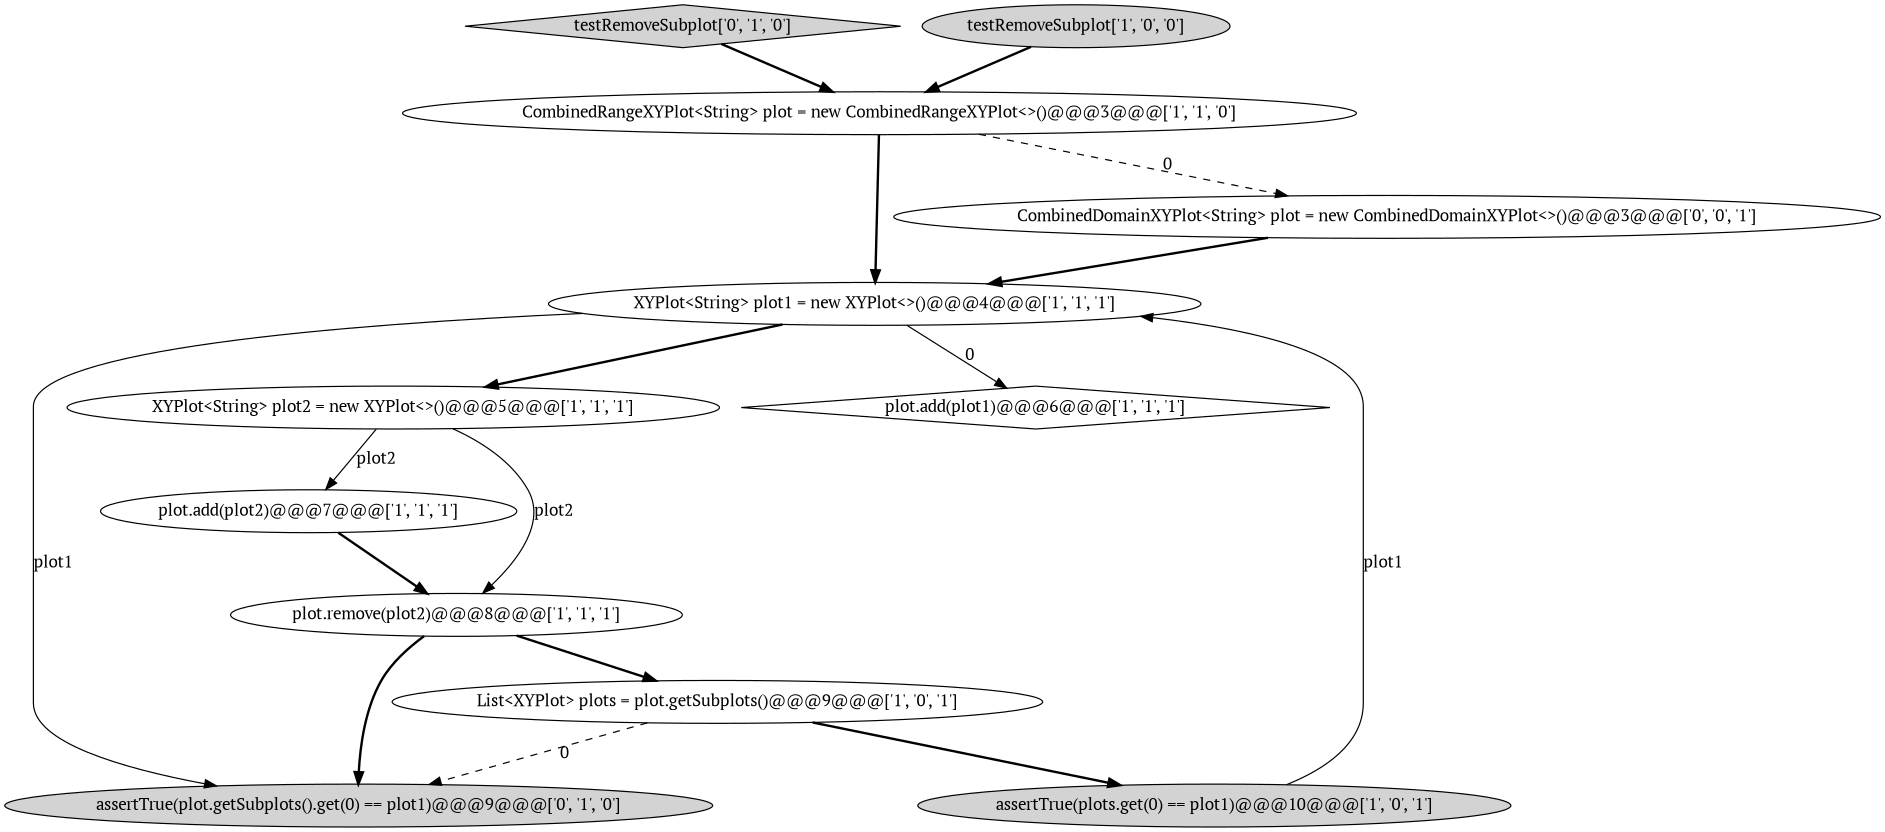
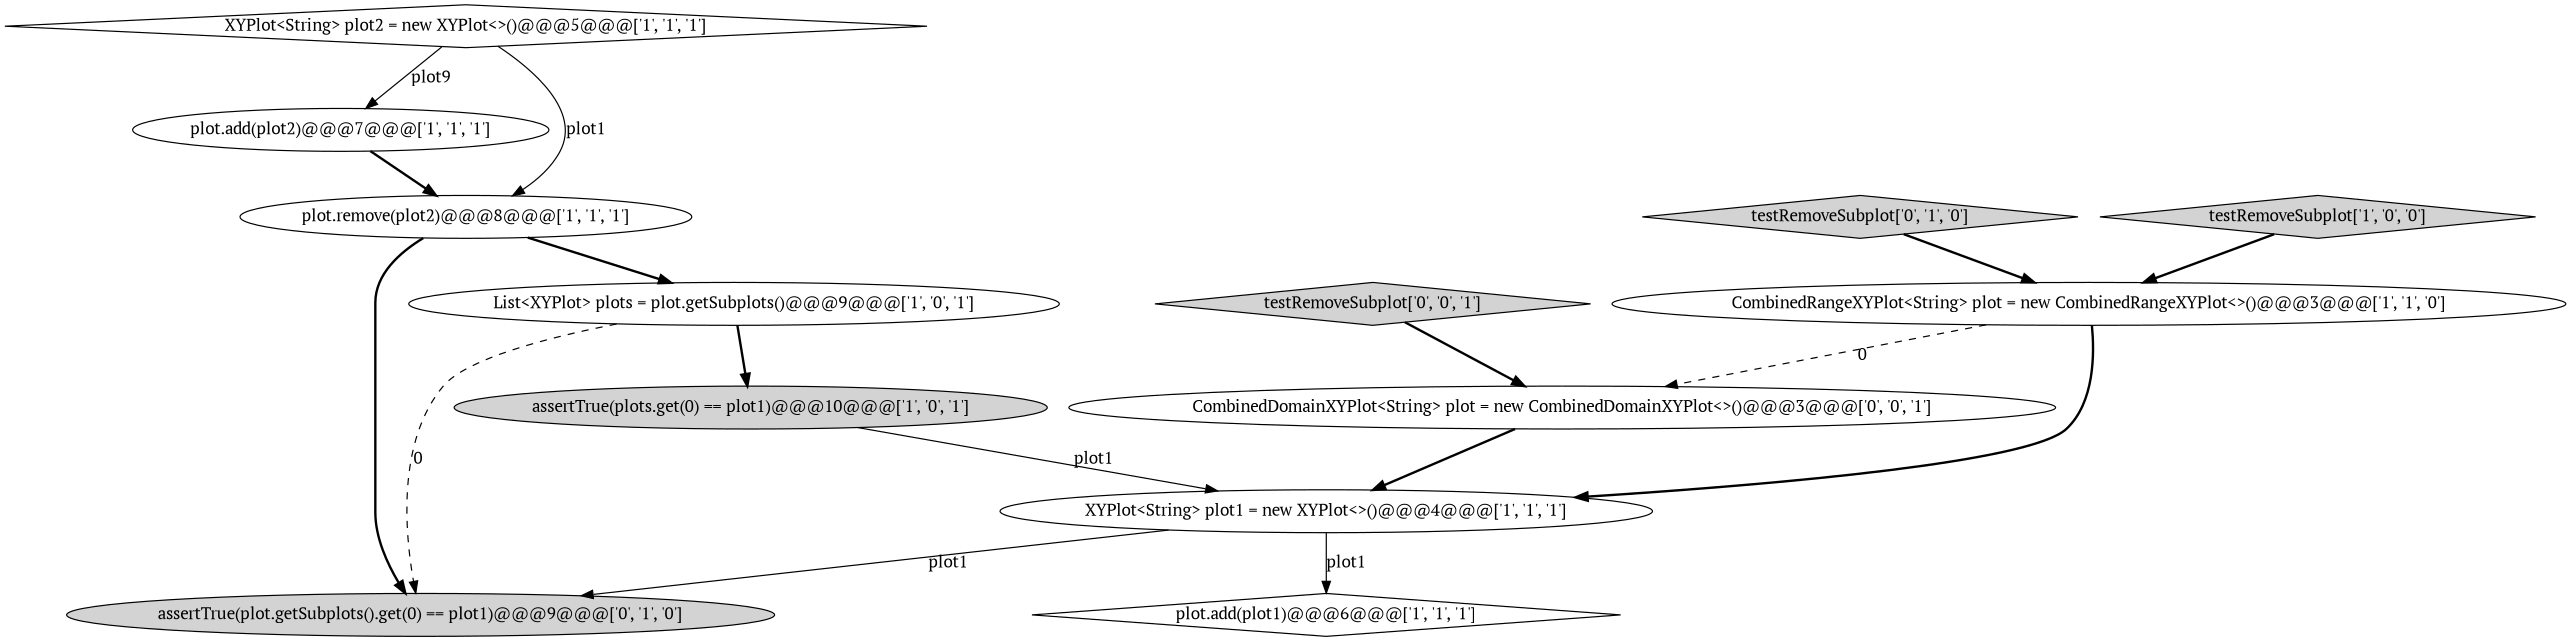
(1076, 26) -> (2318, 217)
none -> (1373, 304)
(640, 354) -> none
(970, 356) -> (1347, 563)
(393, 408) -> (466, 26)
(377, 459) -> (431, 78)
(554, 511) -> (586, 130)
